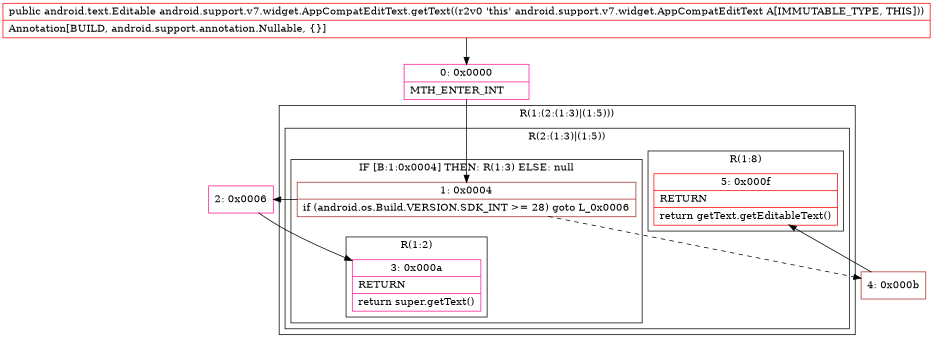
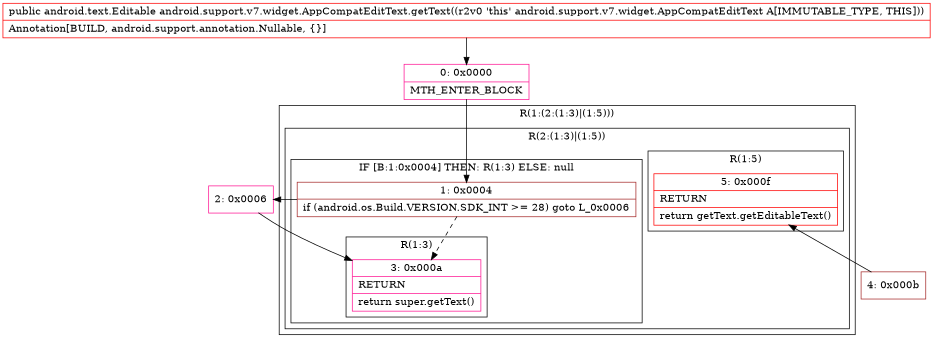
(457, 90) -> (467, 90)
(746, 159) -> (746, 159)
(417, 245) -> (417, 245)
(701, 247) -> (448, 232)
